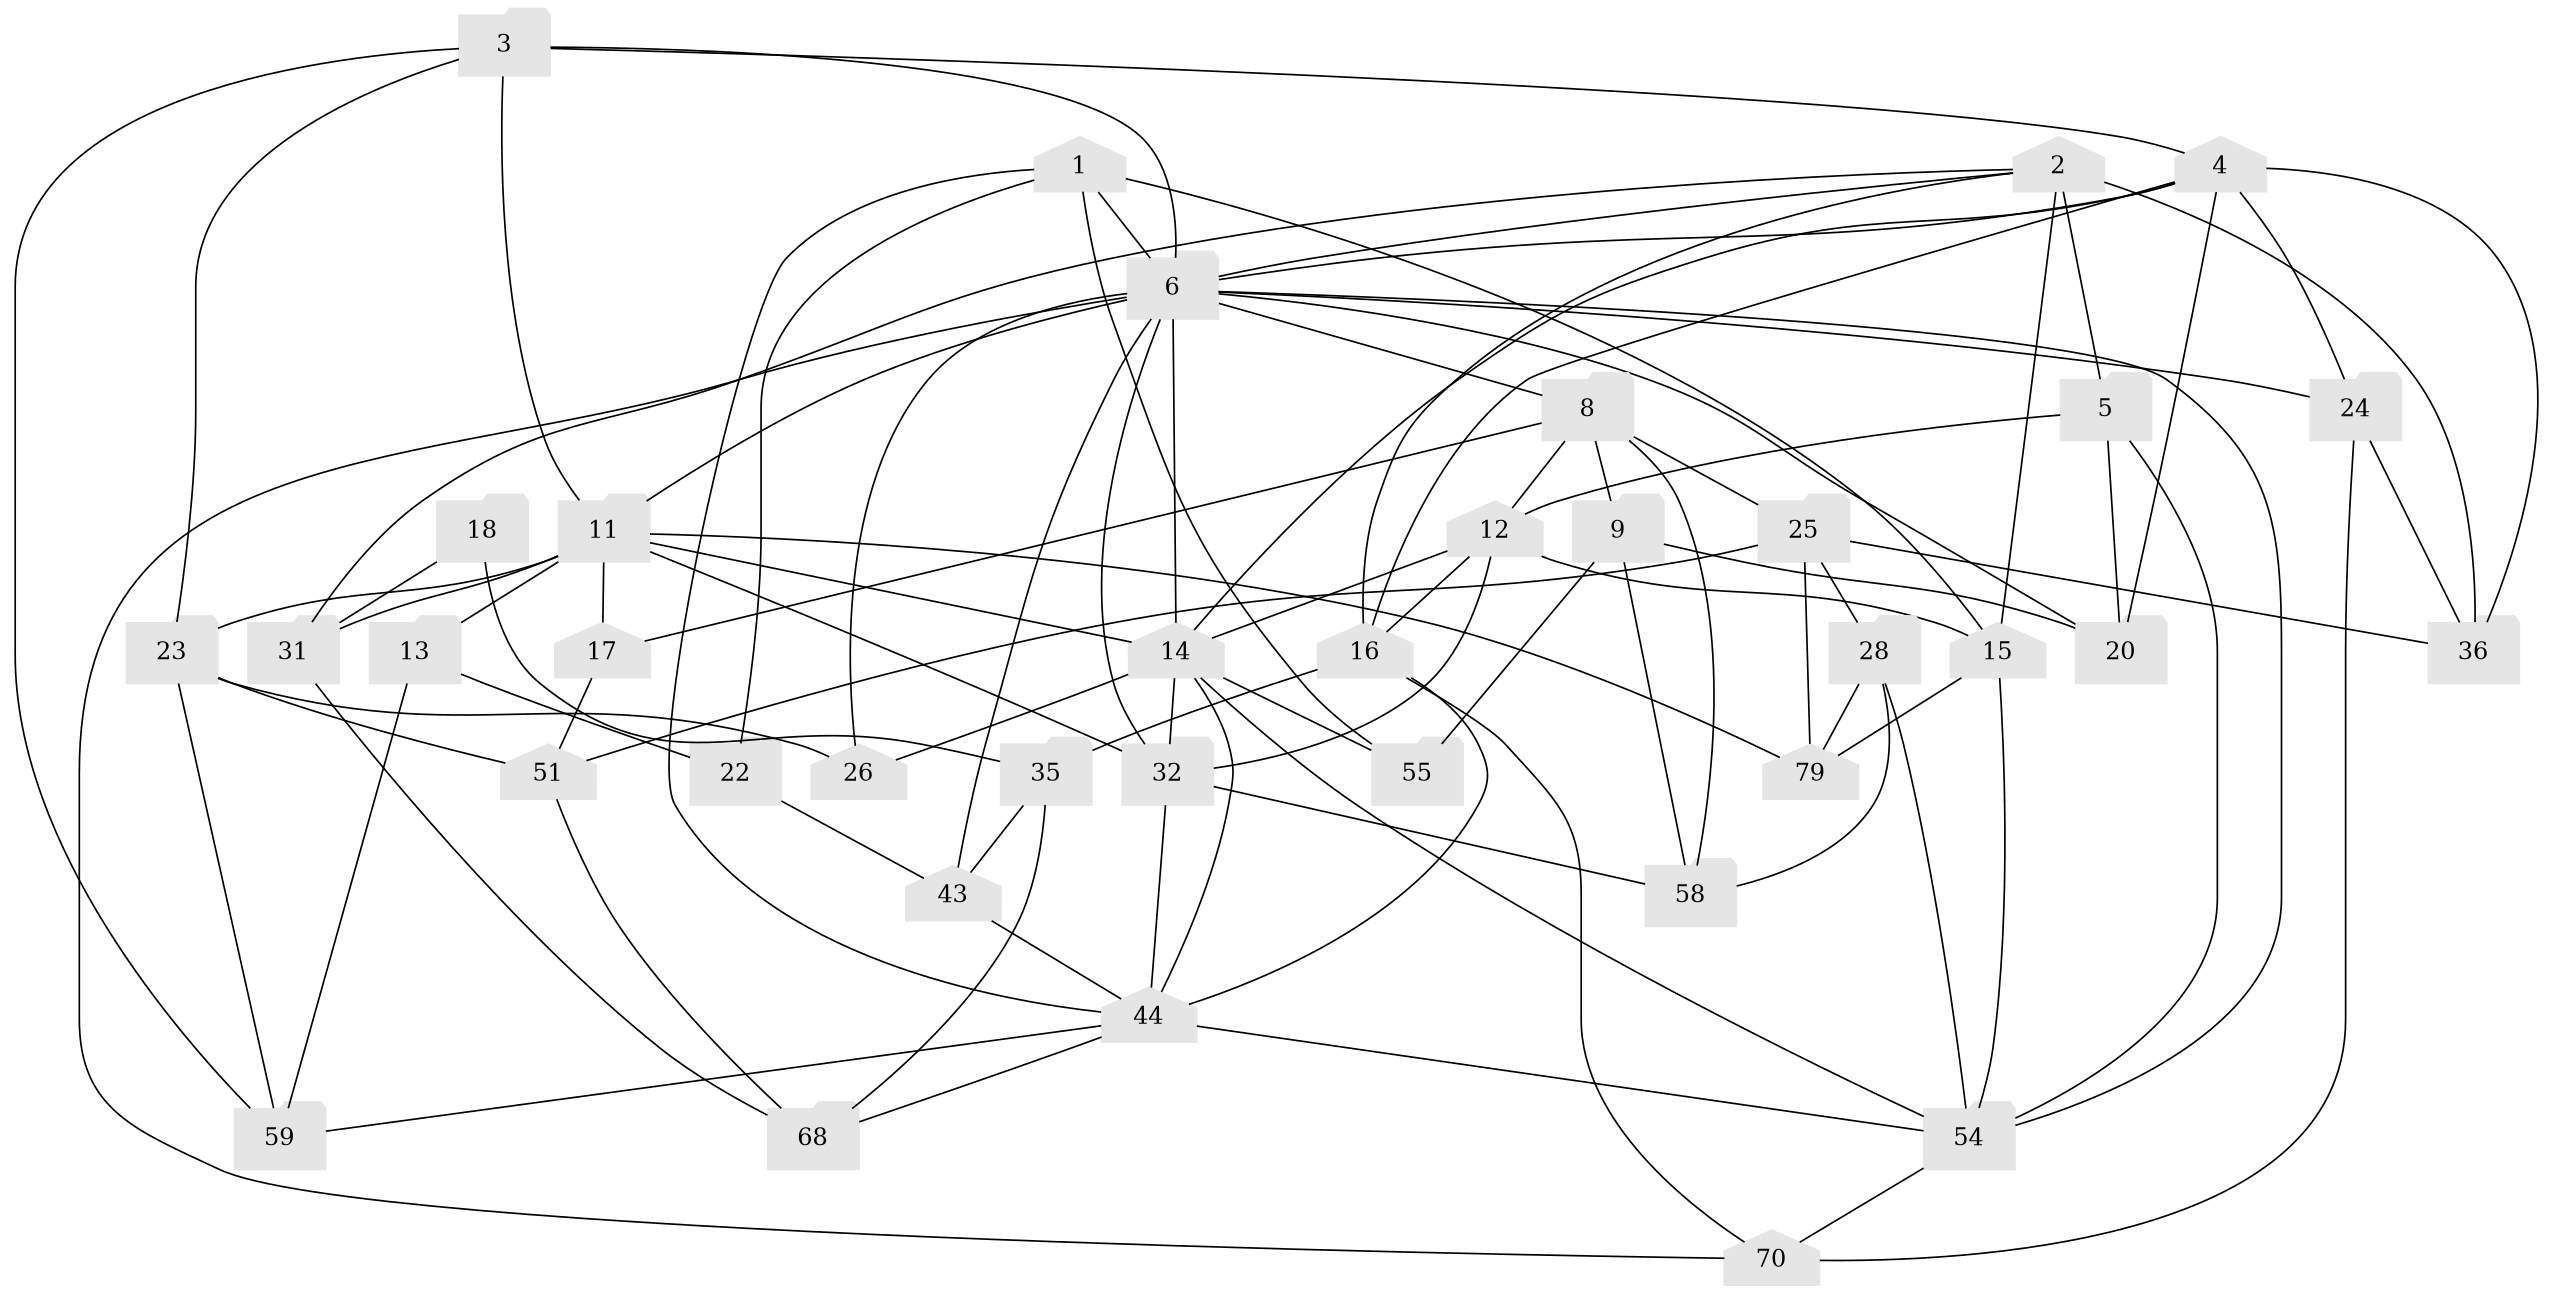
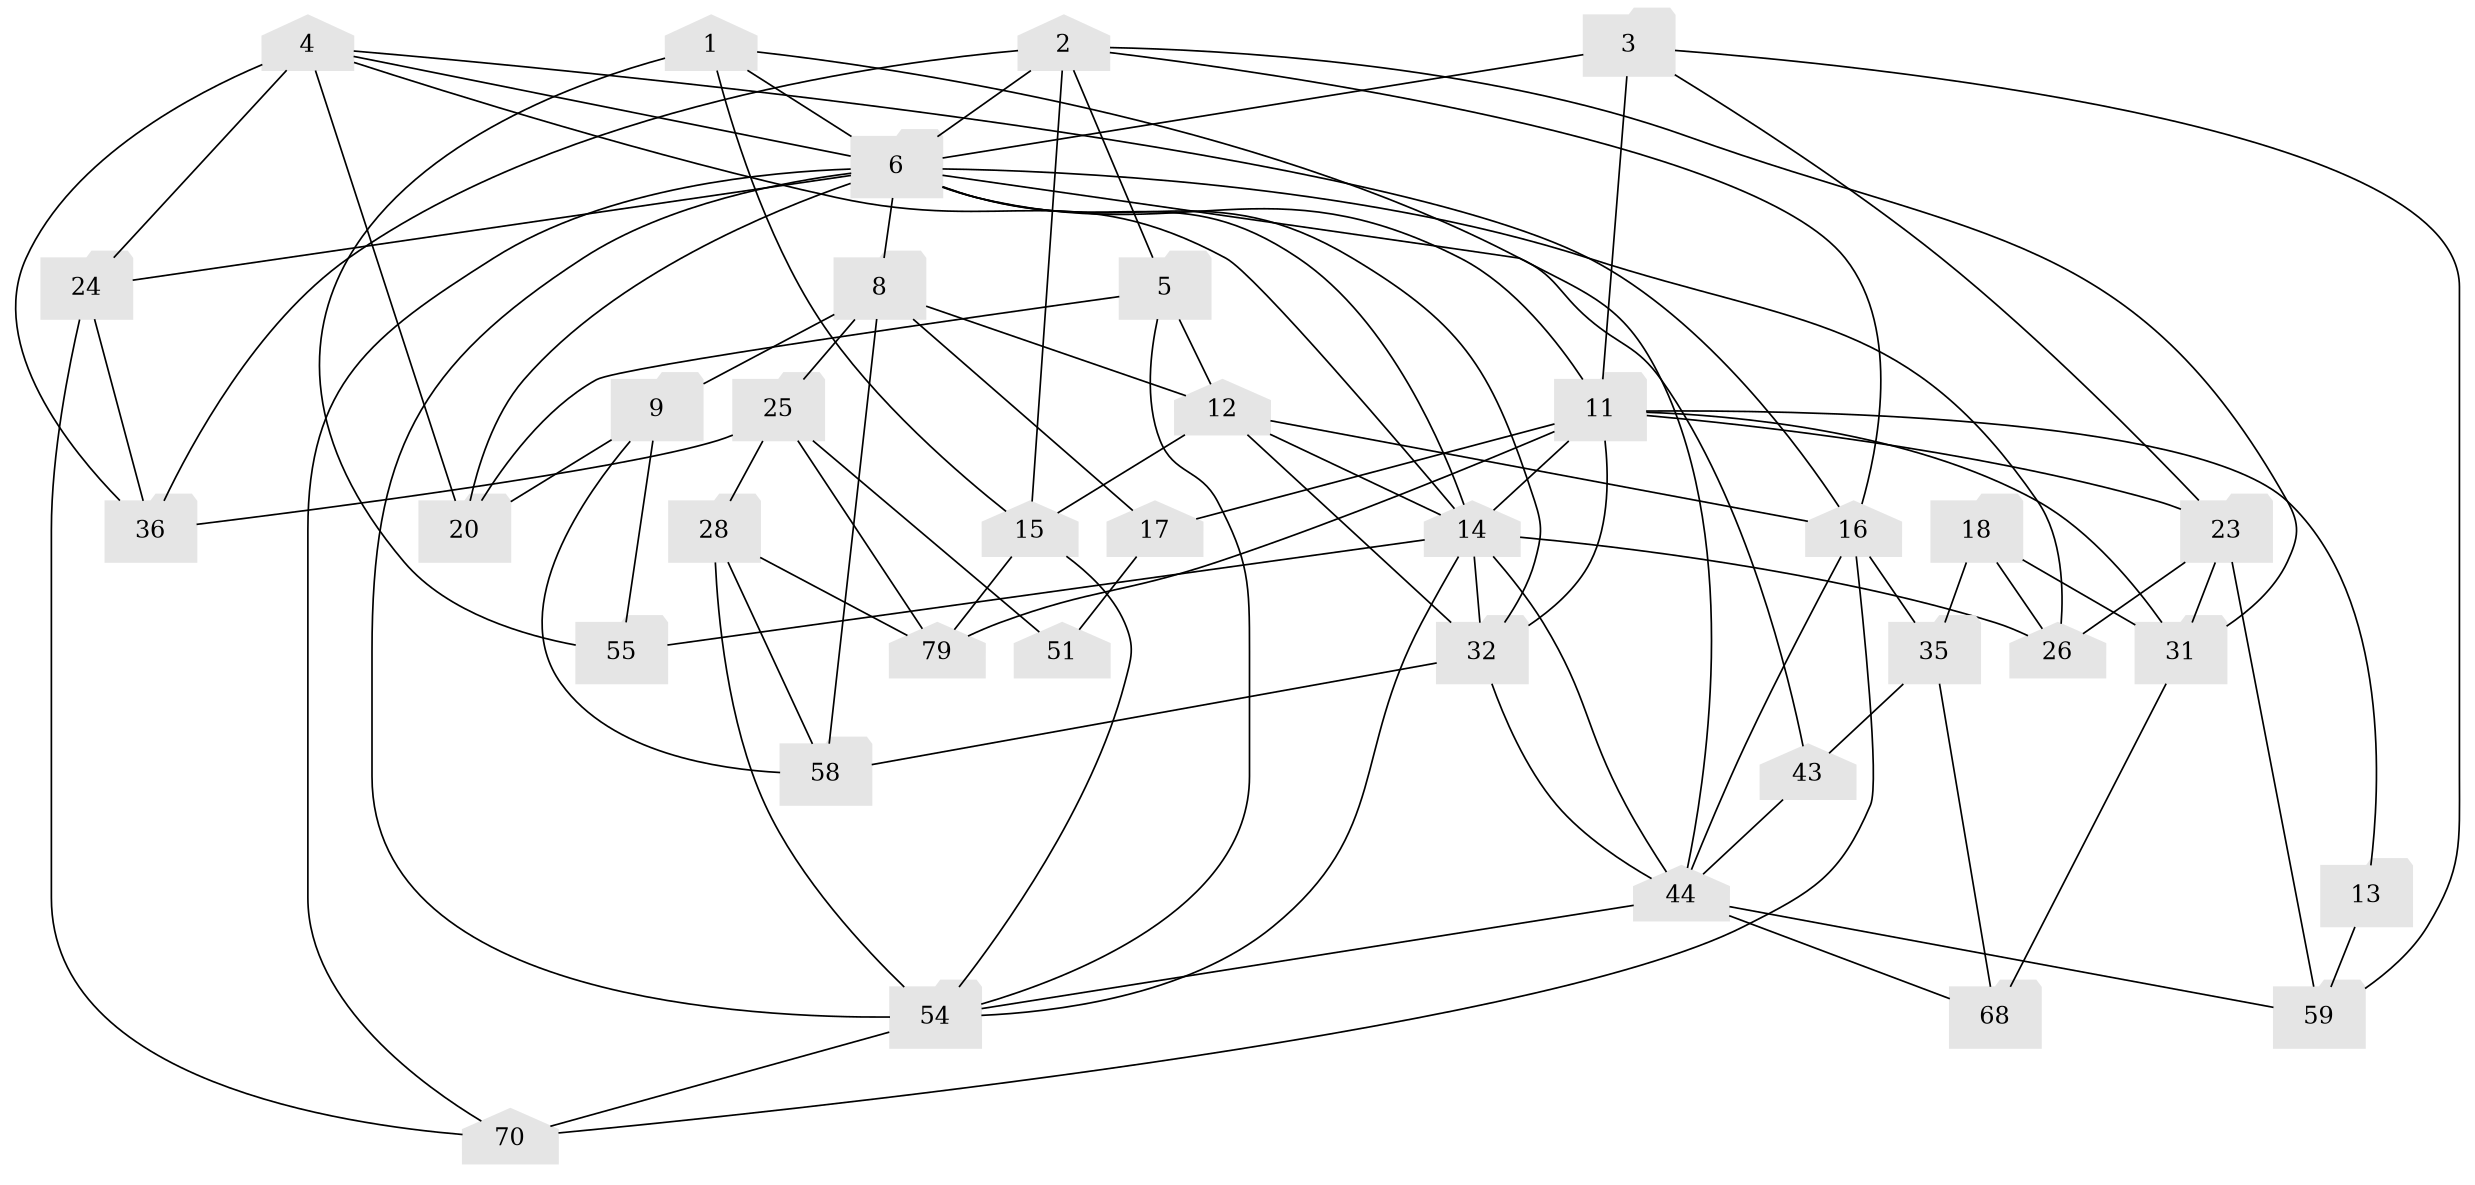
(1370, 78) -> none
none -> (2020, 596)
(368, 727) -> (2204, 592)
(736, 775) -> none
(650, 968) -> none
